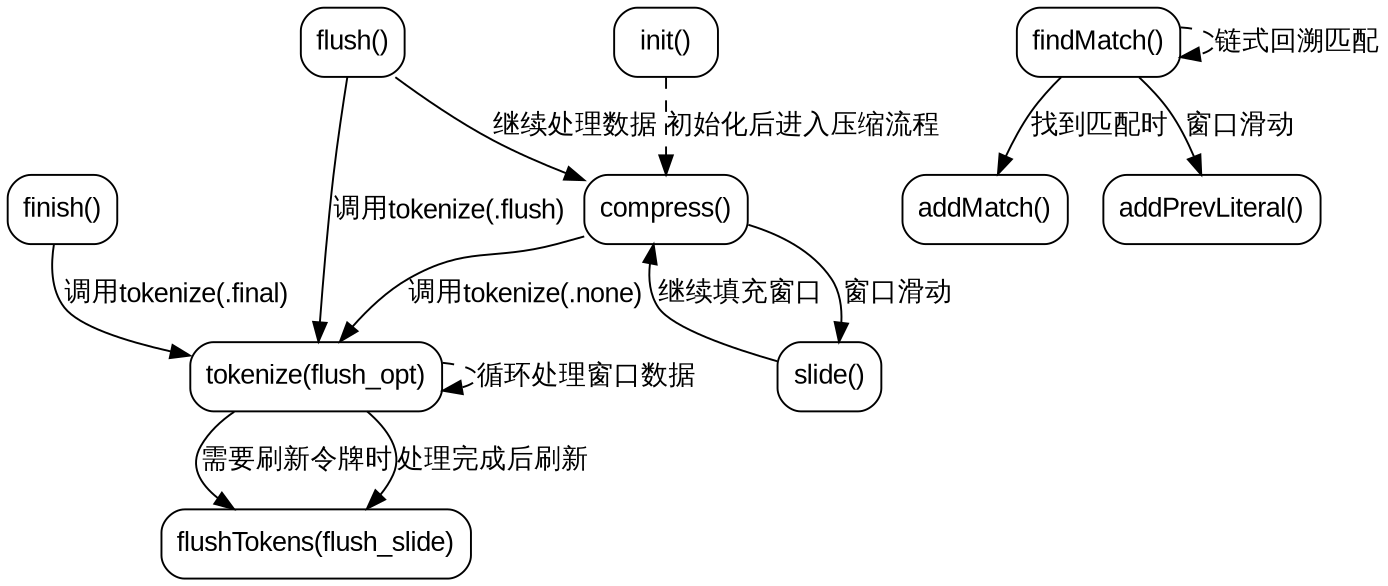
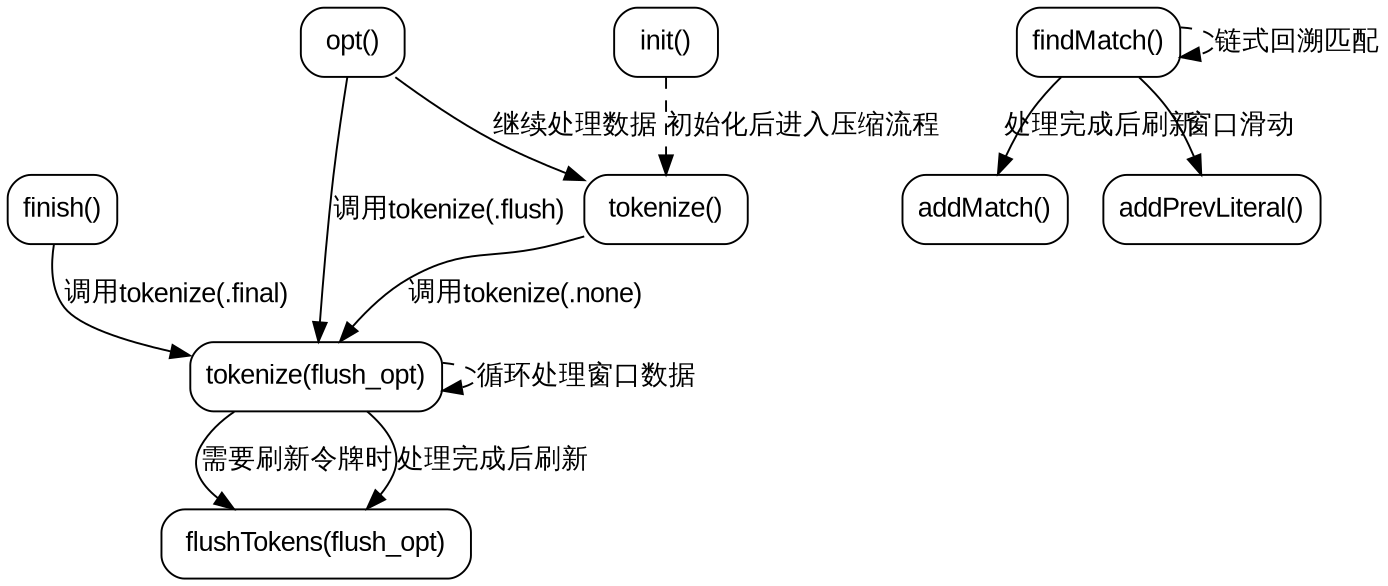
(353, 42) -> (353, 42)
(1100, 126) -> (1100, 126)
(666, 210) -> (666, 210)
(829, 377) -> none
(316, 544) -> (316, 544)
